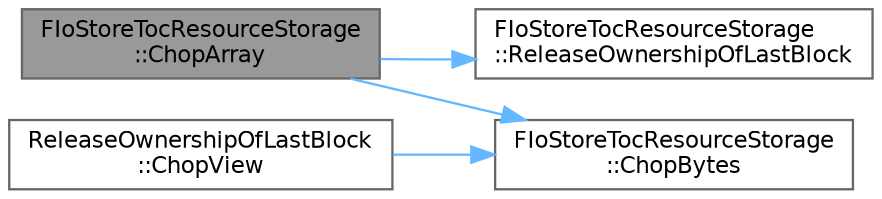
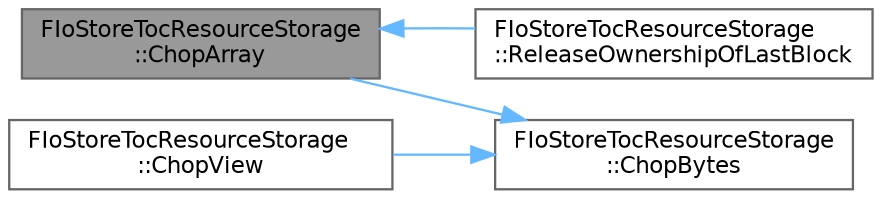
(416, 59) -> (440, 28)
(201, 155) -> (201, 155)
